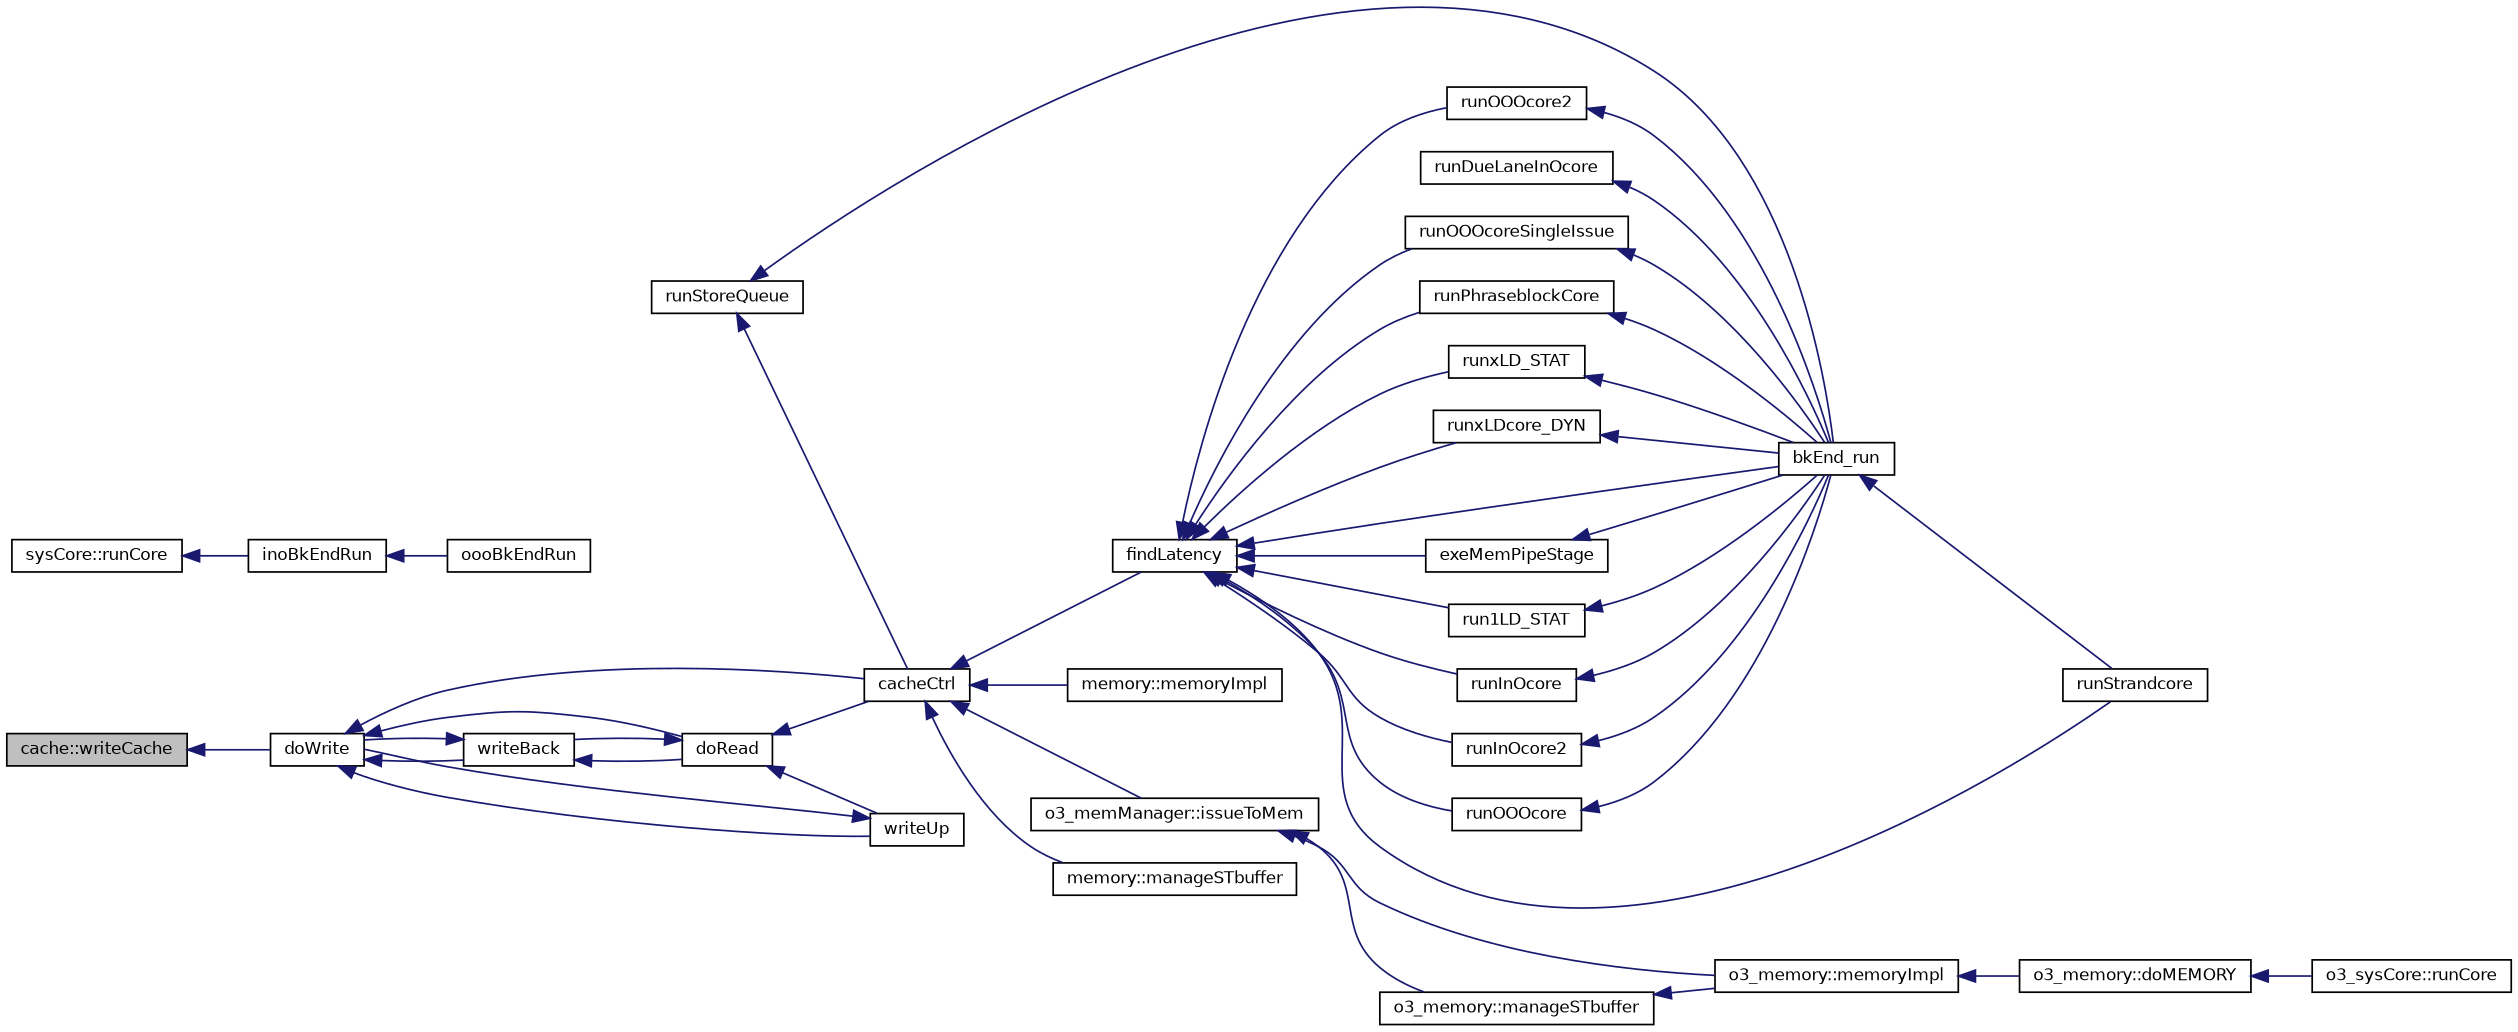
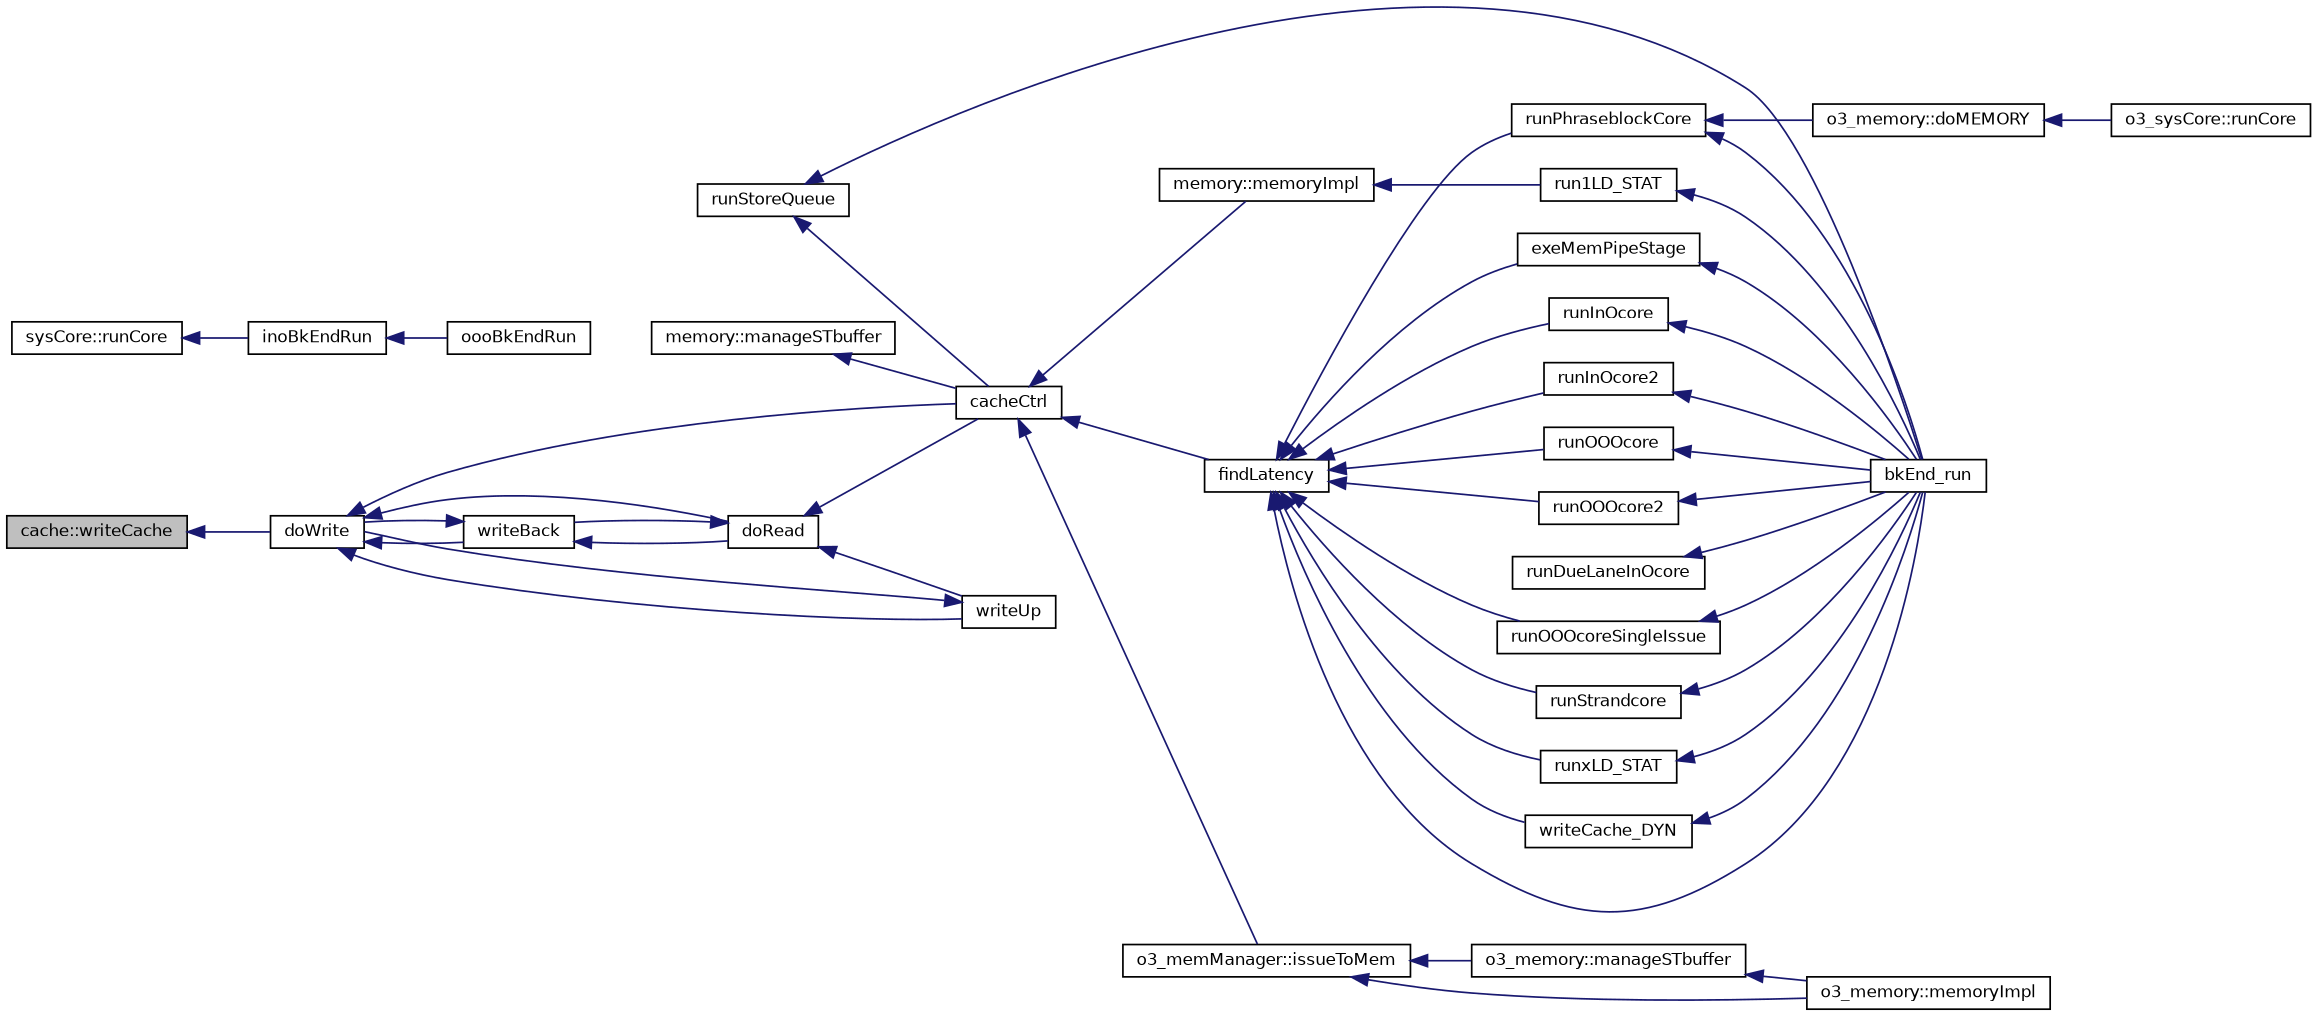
(1517, 426) -> (1609, 831)
(1993, 577) -> (1823, 609)
(1351, 589) -> (1466, 185)
(984, 802) -> (903, 374)
(1997, 976) -> (1764, 120)
